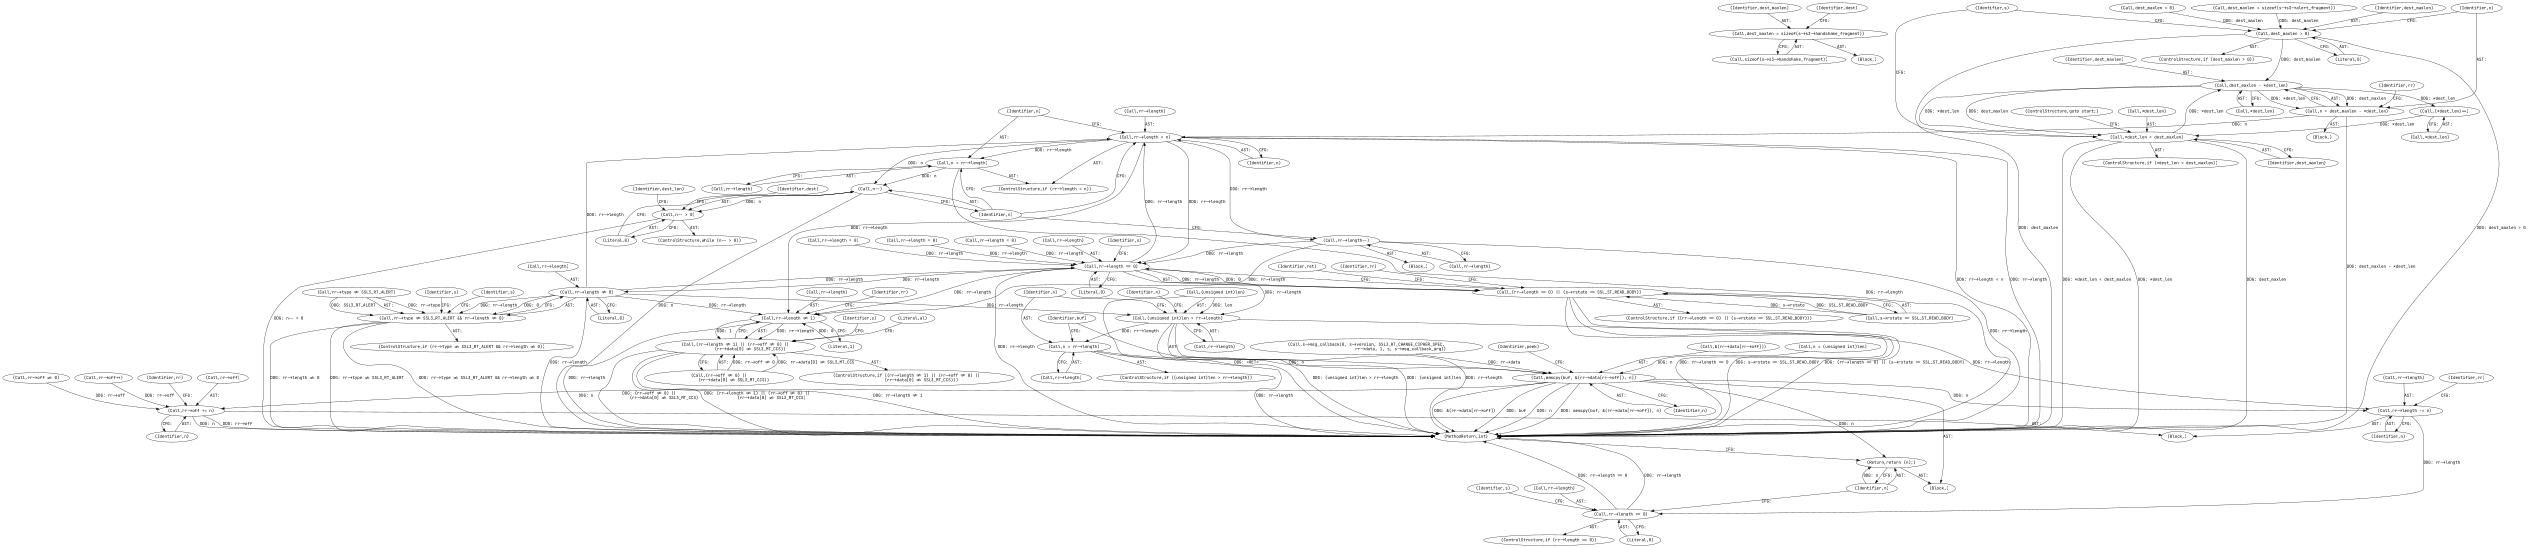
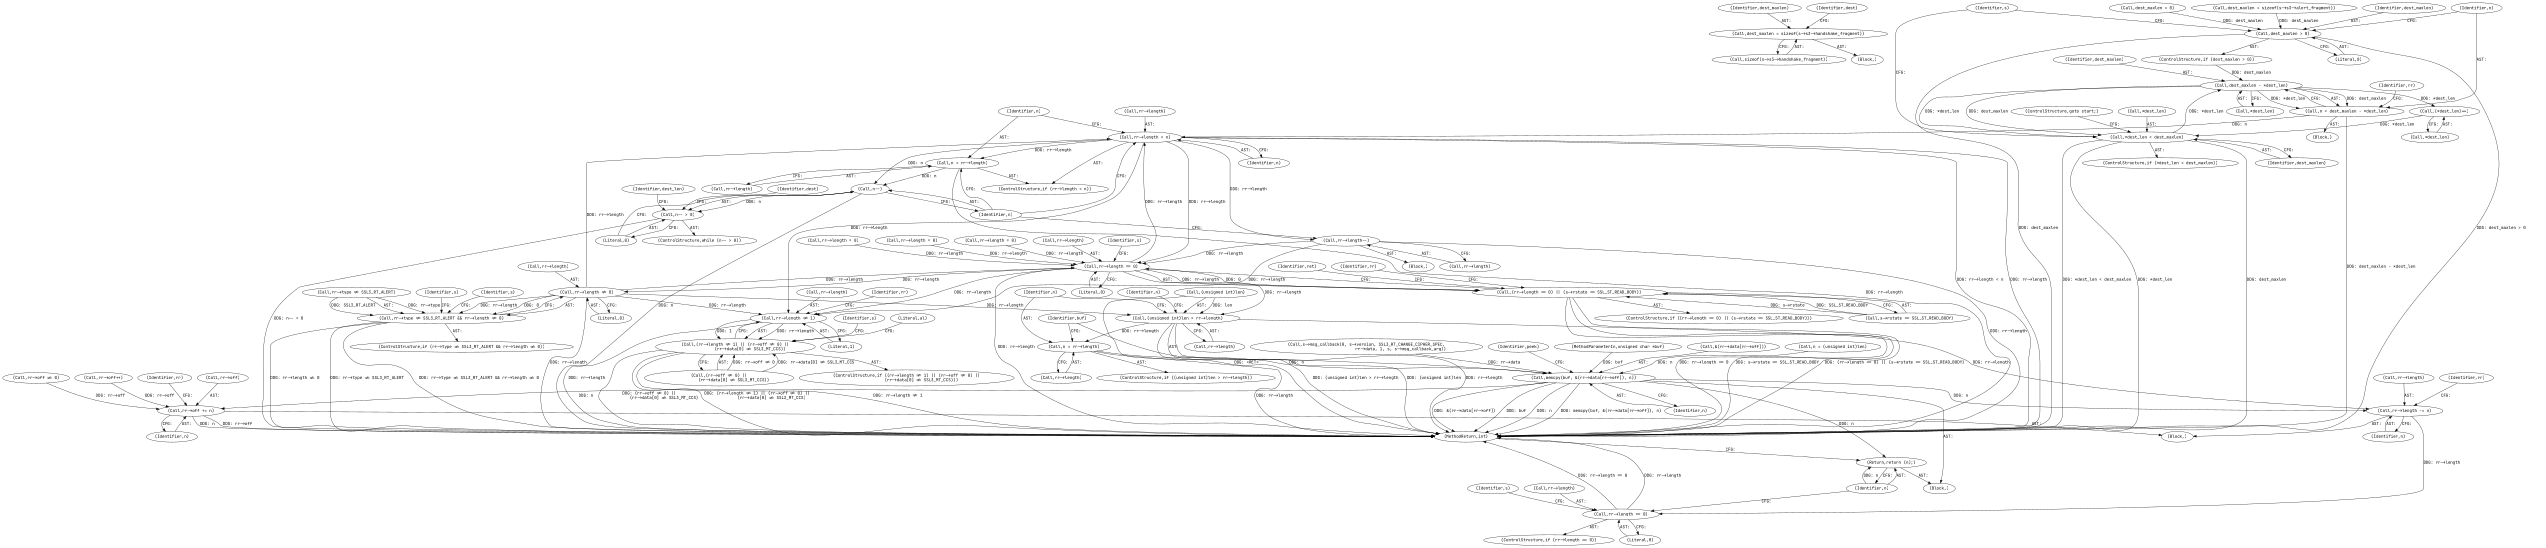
(2280, 61) -> (2228, 72)
(826, 331) -> (826, 331)
none -> (1618, 347)
